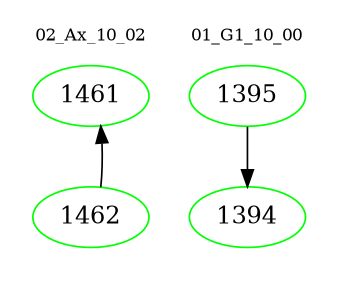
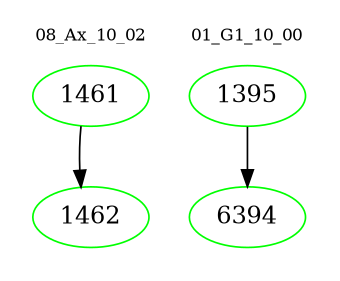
(91, 36) -> (91, 36)
(102, 165) -> (80, 148)
(247, 217) -> (247, 217)
